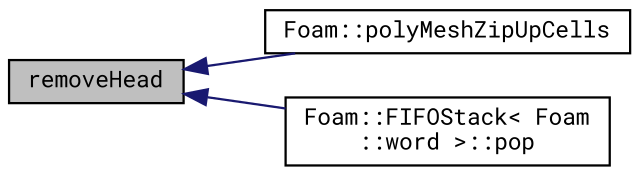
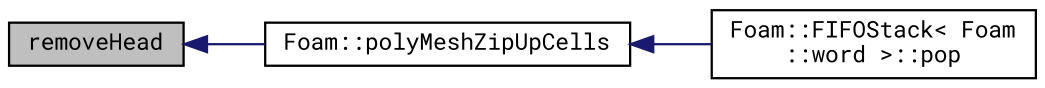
(247, 103) -> (682, 44)
